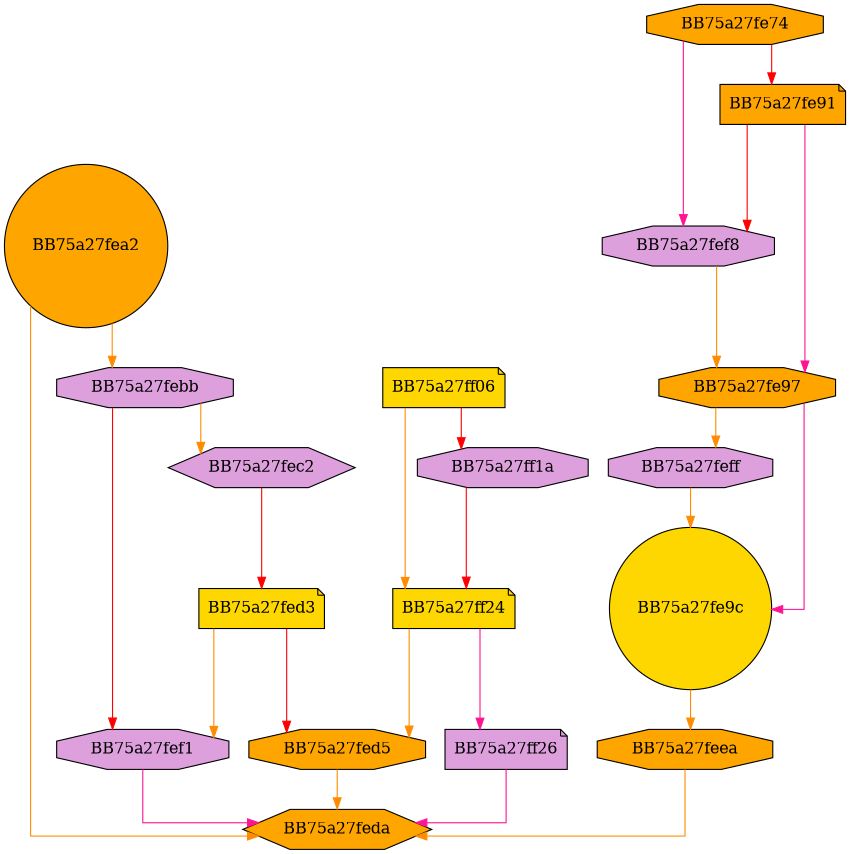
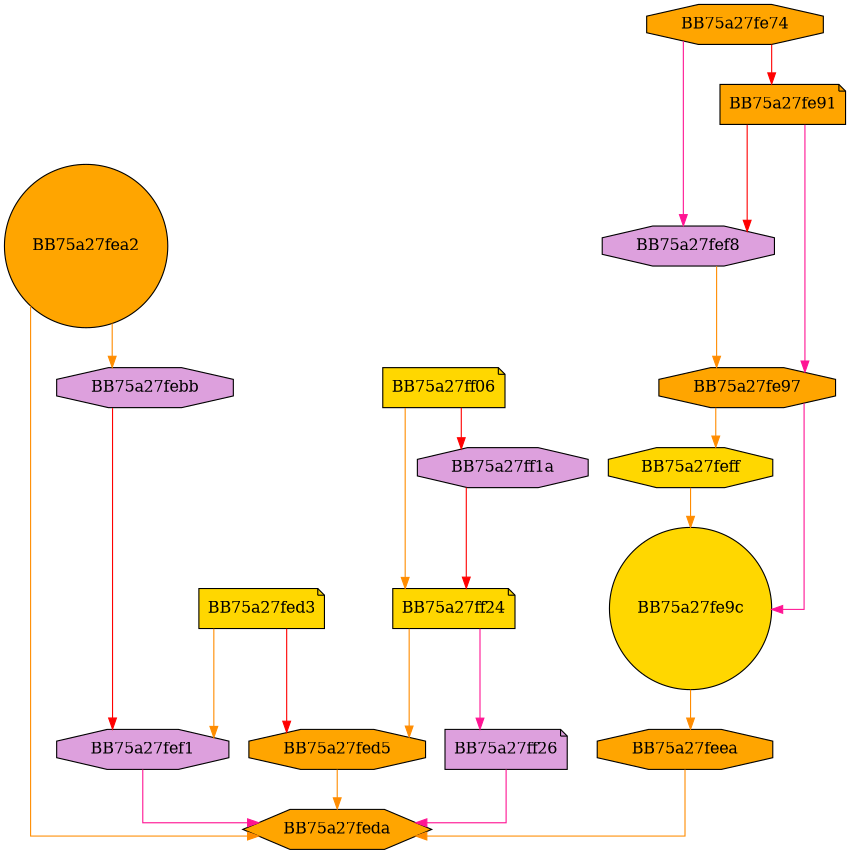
(262, 468) -> none
(691, 468) -> (691, 468)
